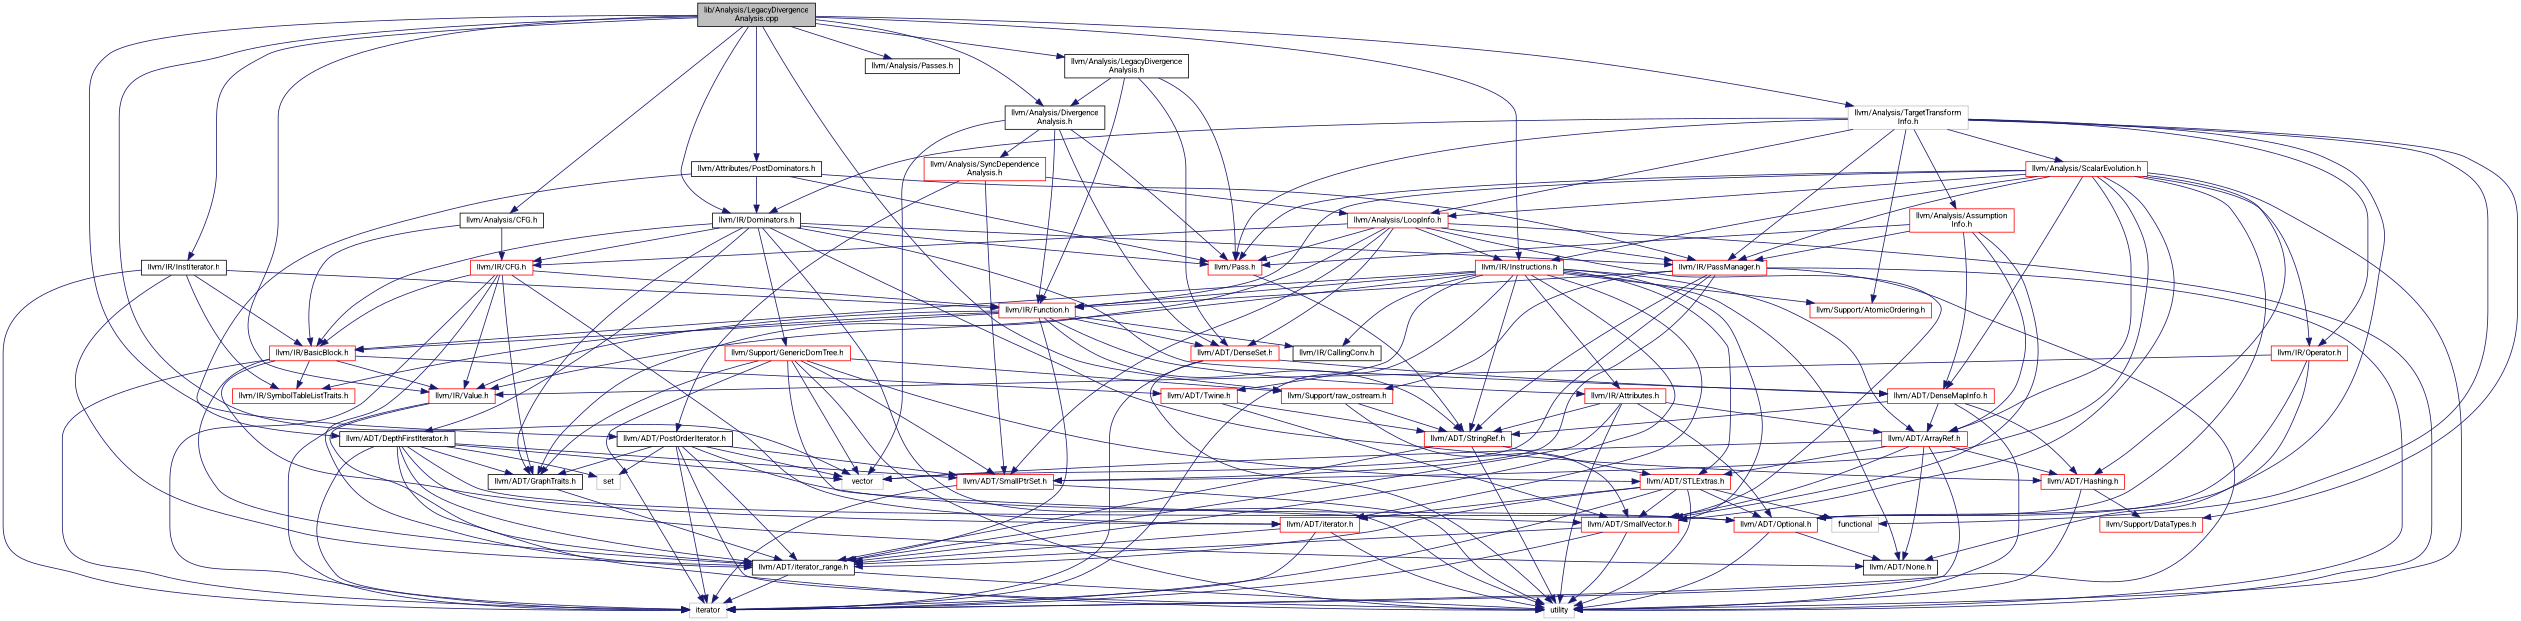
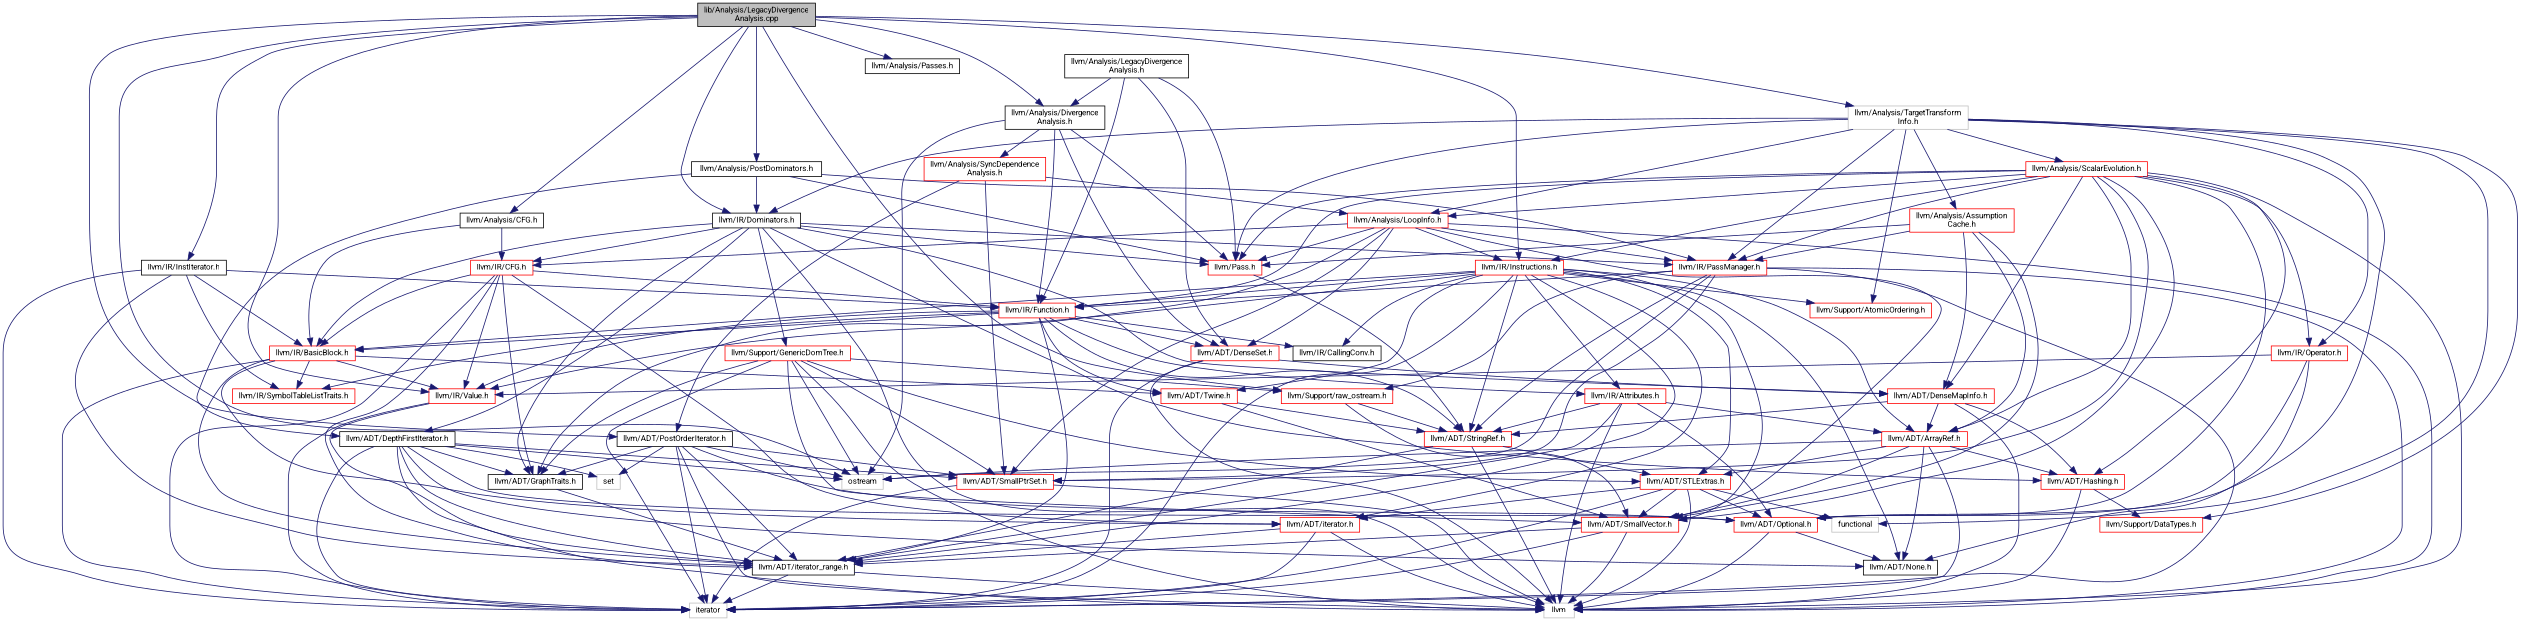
(948, 41) -> none
(757, 169) -> (757, 169)
(1962, 221) -> (1962, 221)
none -> (1085, 370)
(863, 482) -> (863, 482)
(1350, 534) -> none
(1559, 610) -> (1559, 610)
